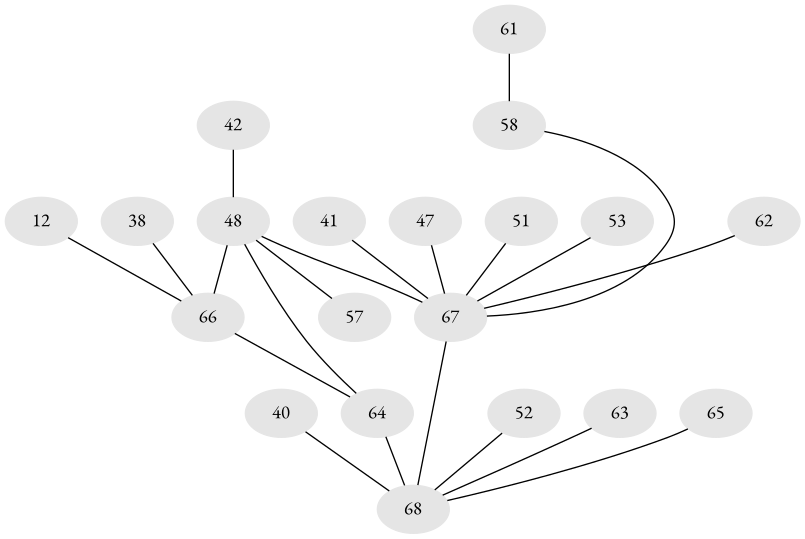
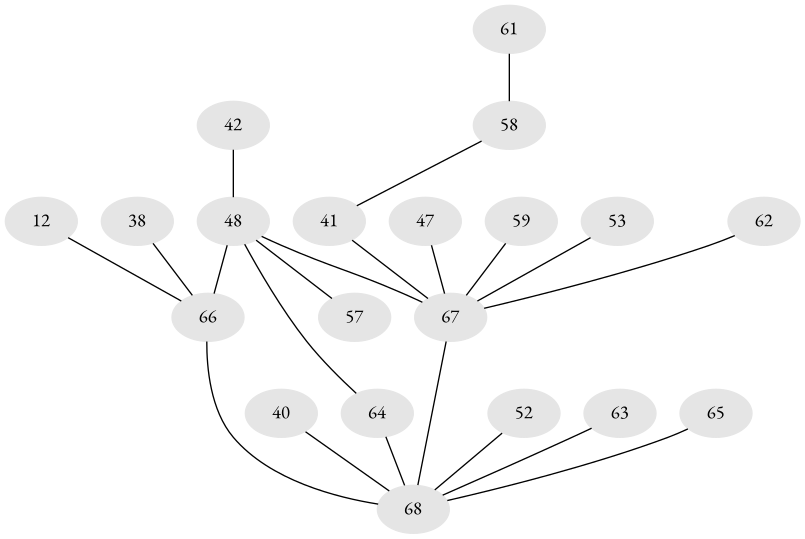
(521, 221) -> (521, 221)
(664, 247) -> (419, 173)
(292, 365) -> (256, 458)
